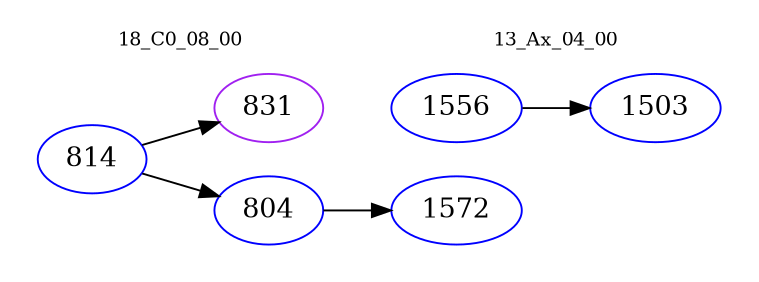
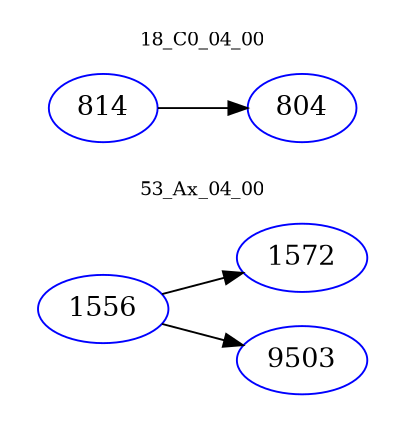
(180, 41) -> (203, 41)
(556, 41) -> (203, 191)
(269, 108) -> none
(655, 108) -> (302, 360)
(350, 210) -> (193, 286)
